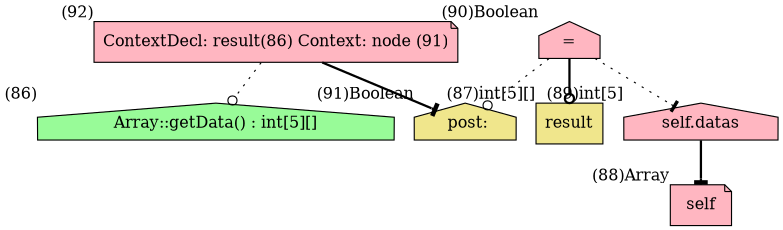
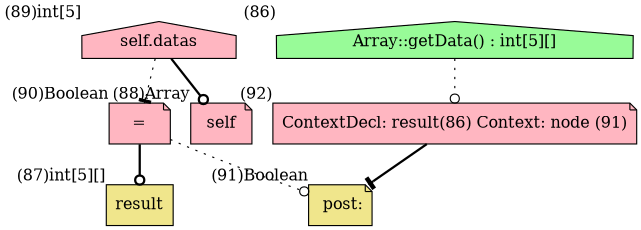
(569, 42) -> (140, 124)
(248, 80) -> (455, 76)
(633, 81) -> (150, 78)
(465, 124) -> (340, 205)
(701, 160) -> (186, 77)
